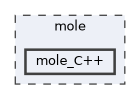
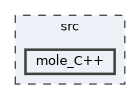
(70, 27) -> (70, 27)
